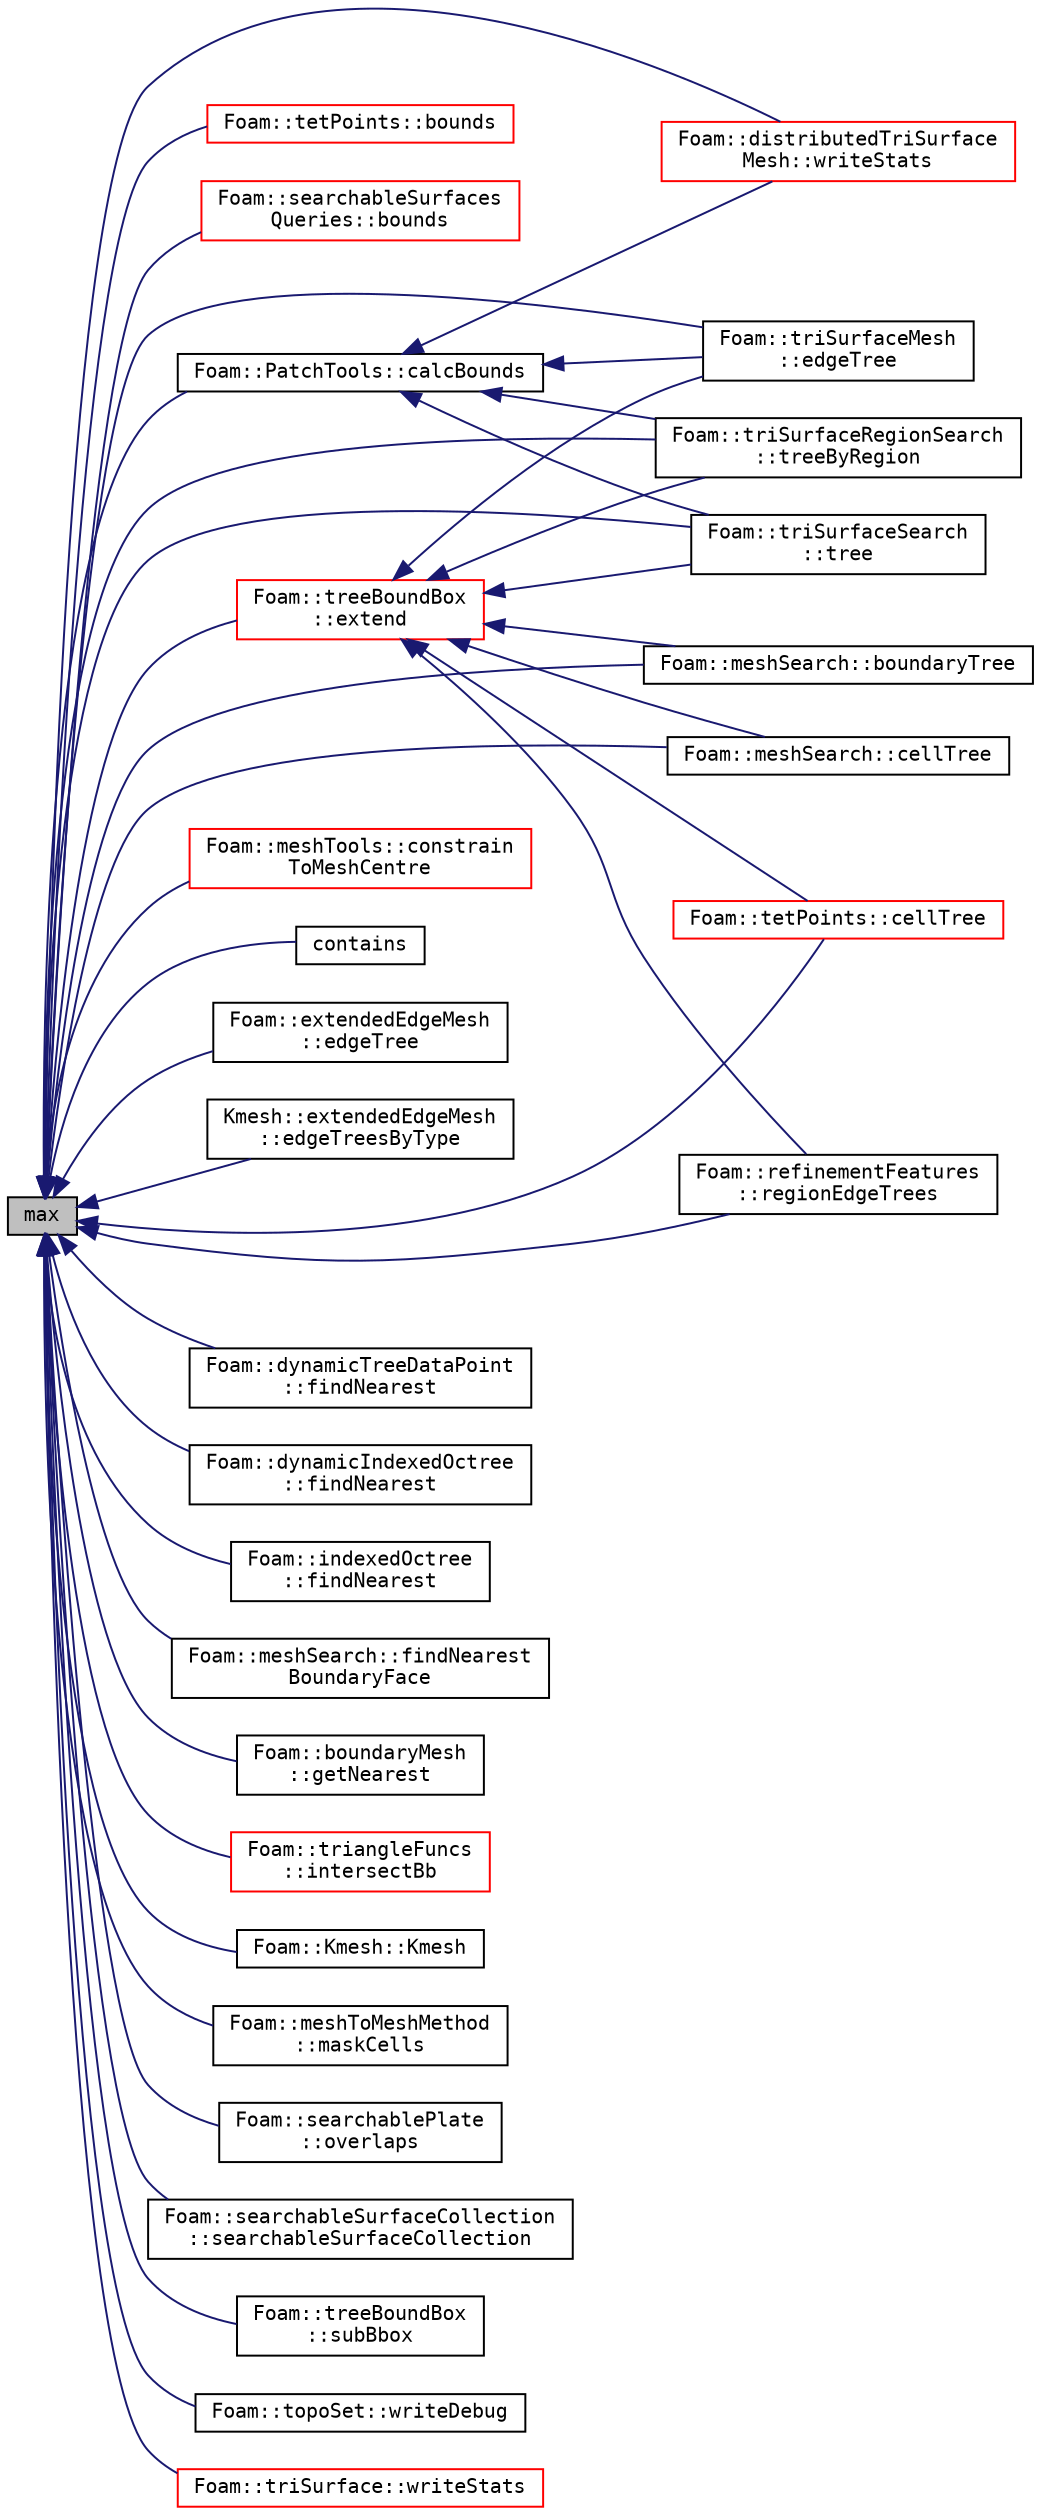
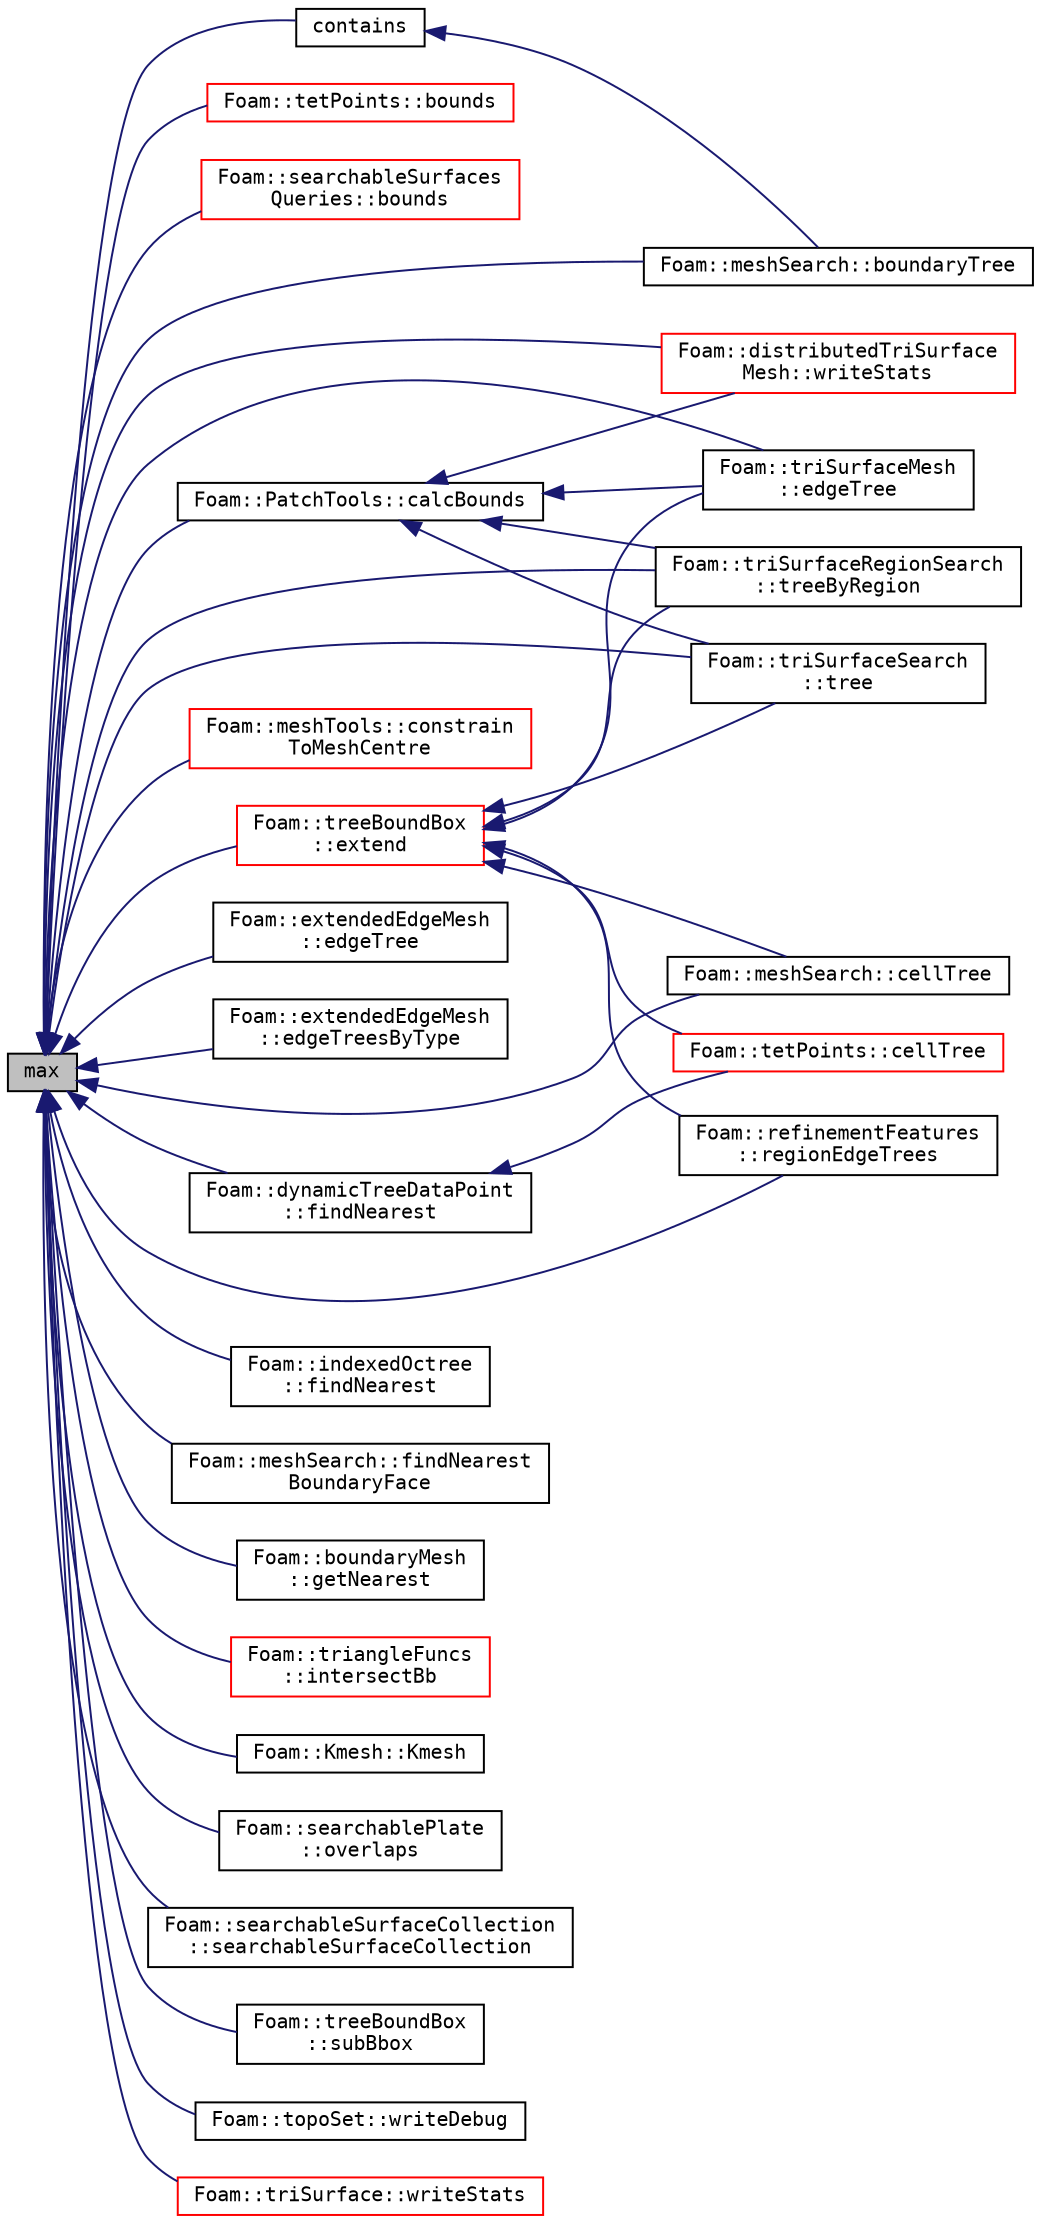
(590, 636) -> (650, 107)
(360, 1129) -> (360, 1029)
(510, 1200) -> (617, 1114)
(360, 1475) -> none
(360, 2036) -> none
